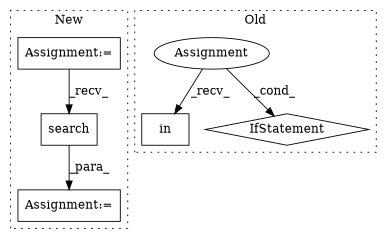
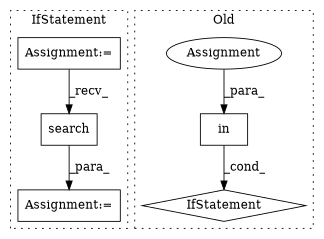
(69, 21) -> (69, 21)
(247, 89) -> (224, 163)
(210, 91) -> (244, 91)
